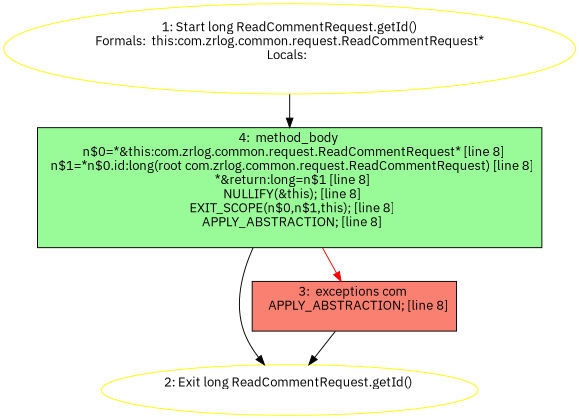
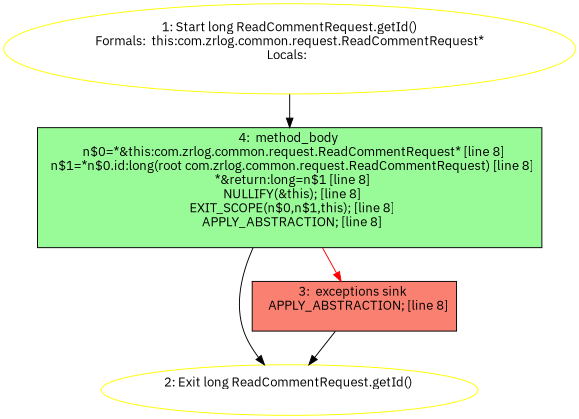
(354, 306) -> (354, 306)
